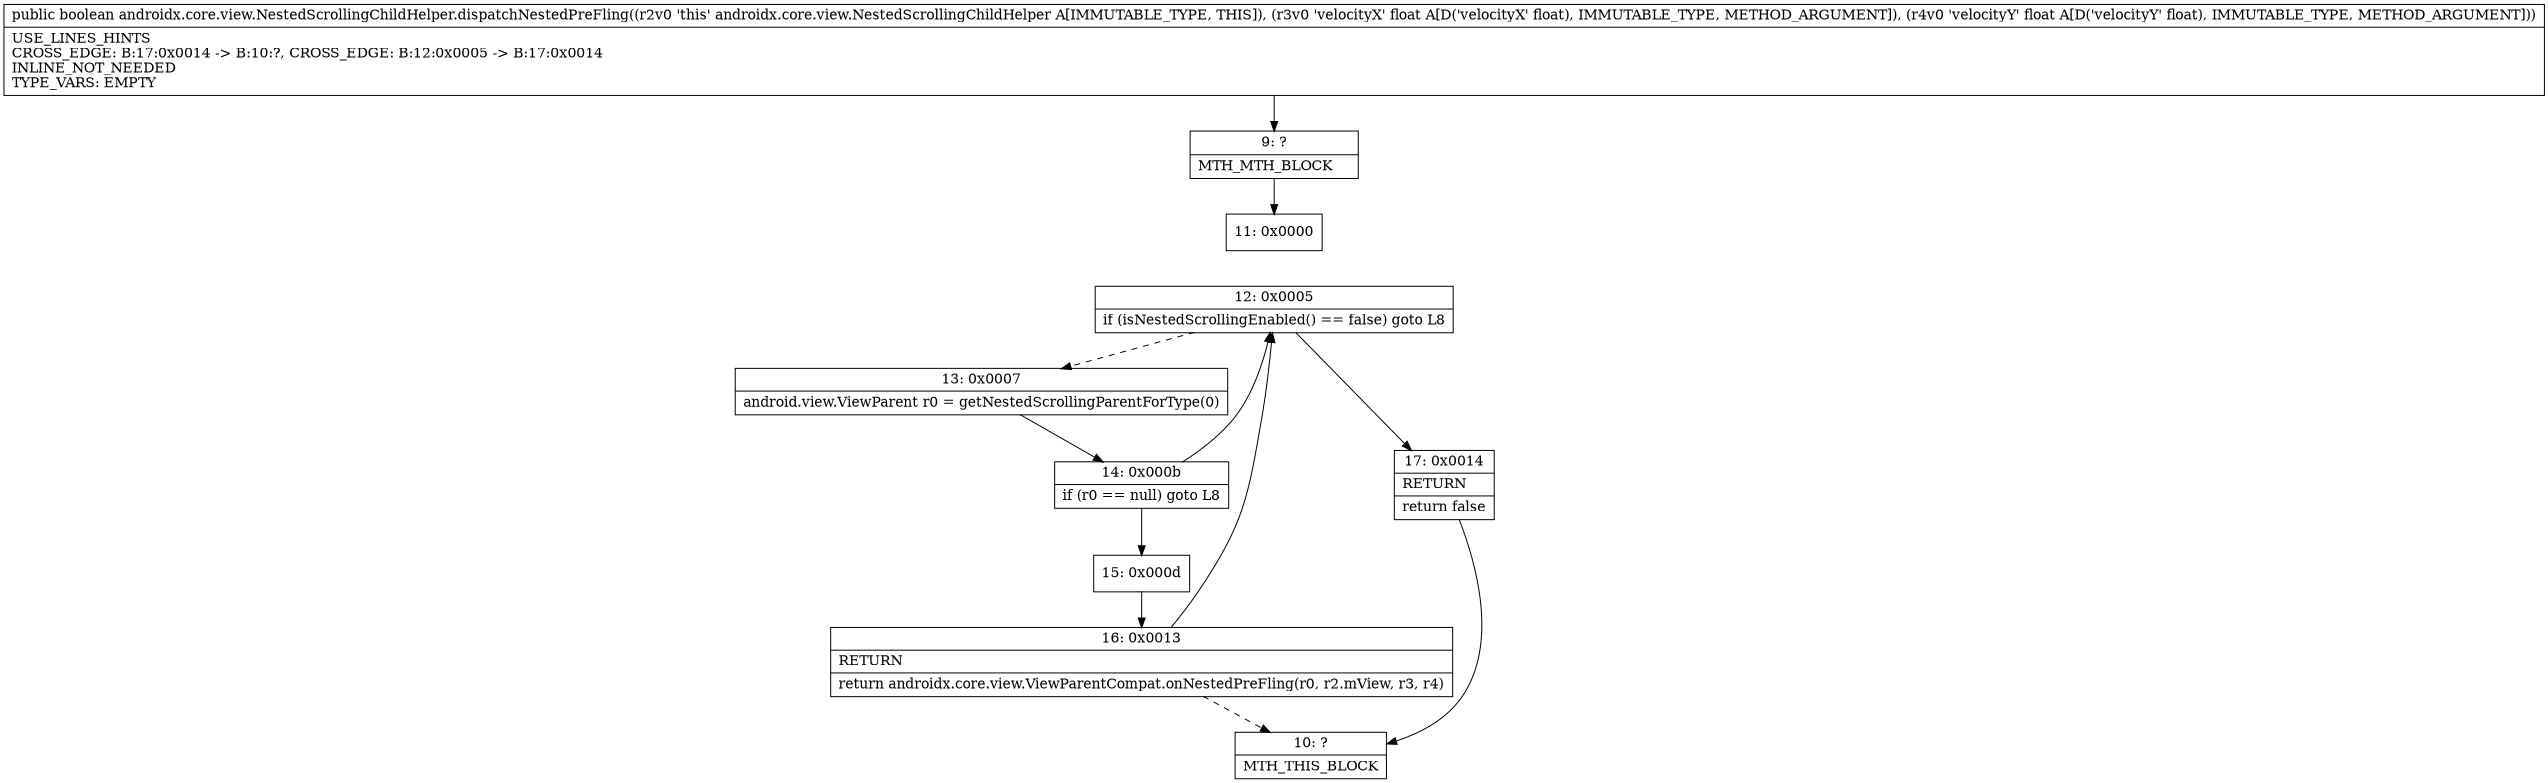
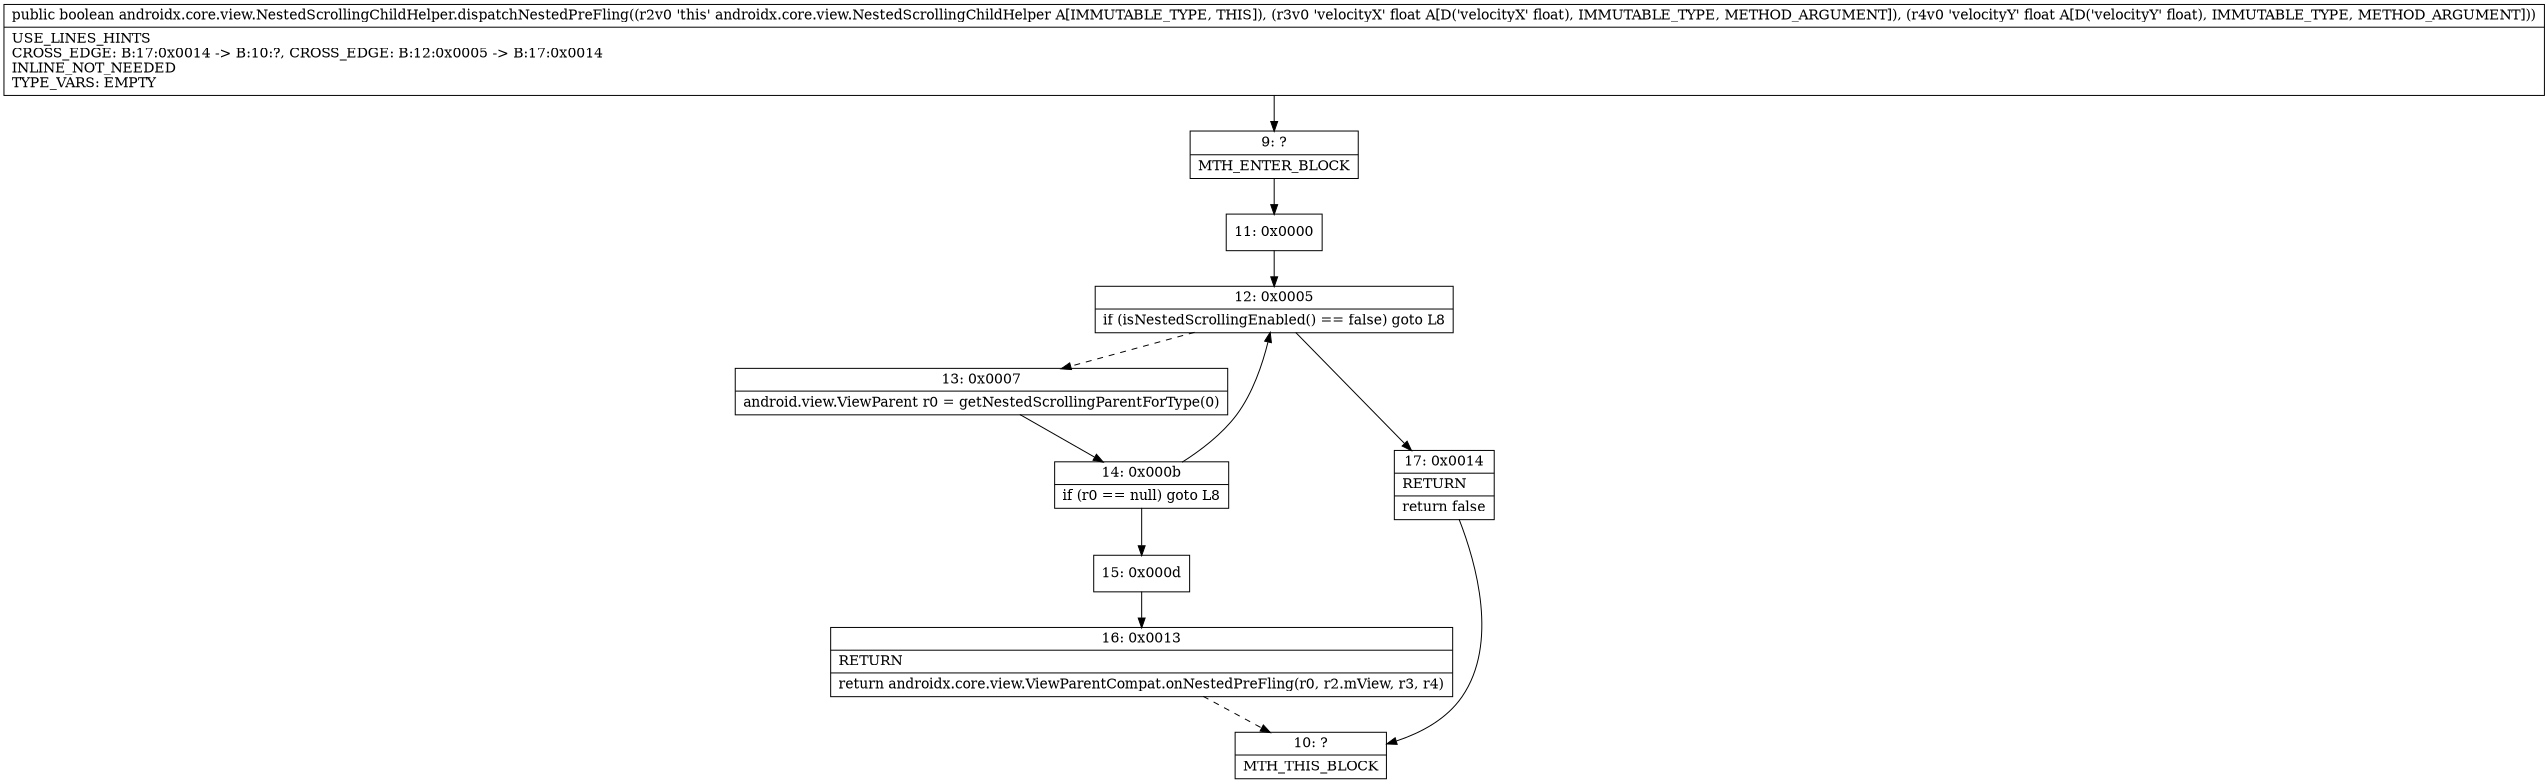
(1265, 166) -> (1274, 166)
(1246, 495) -> (1274, 264)
